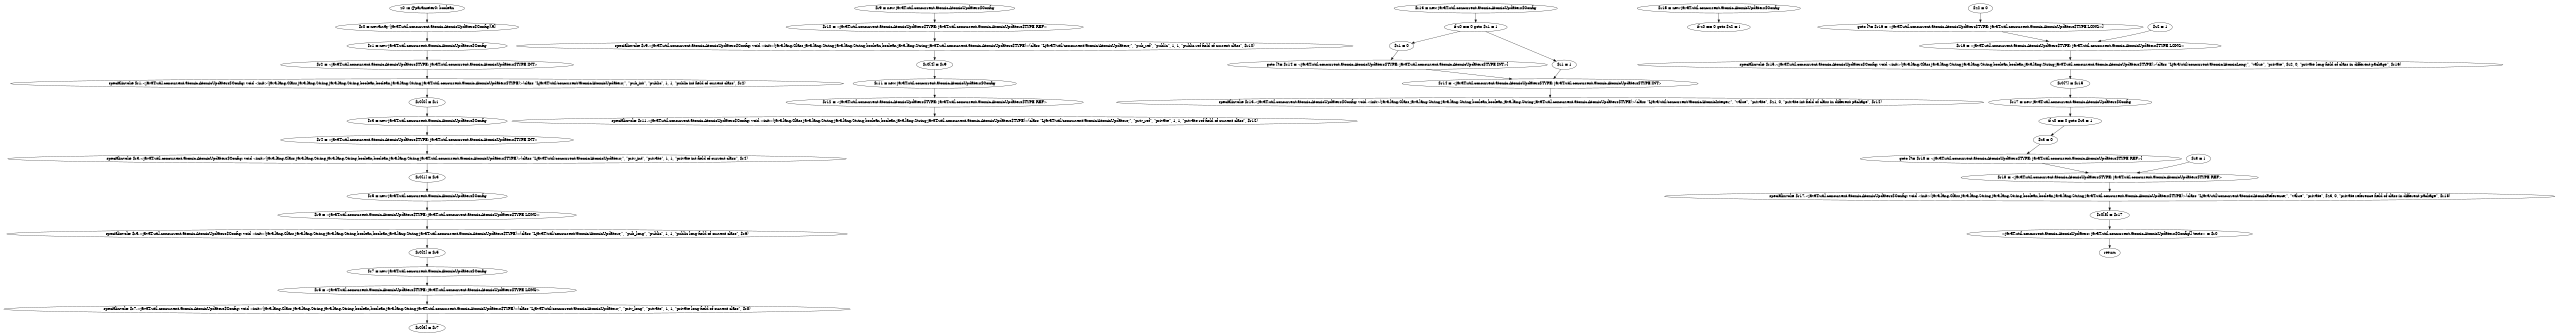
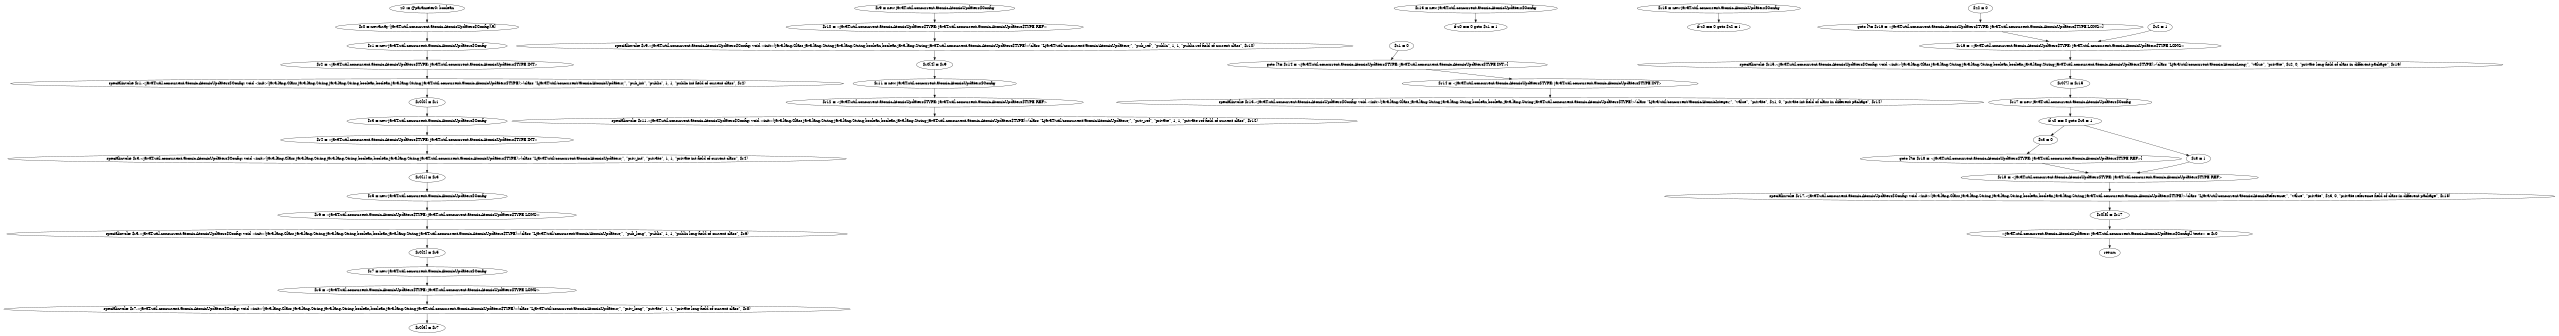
(1437, 37) -> none
(1564, 65) -> none
none -> (2136, 140)
